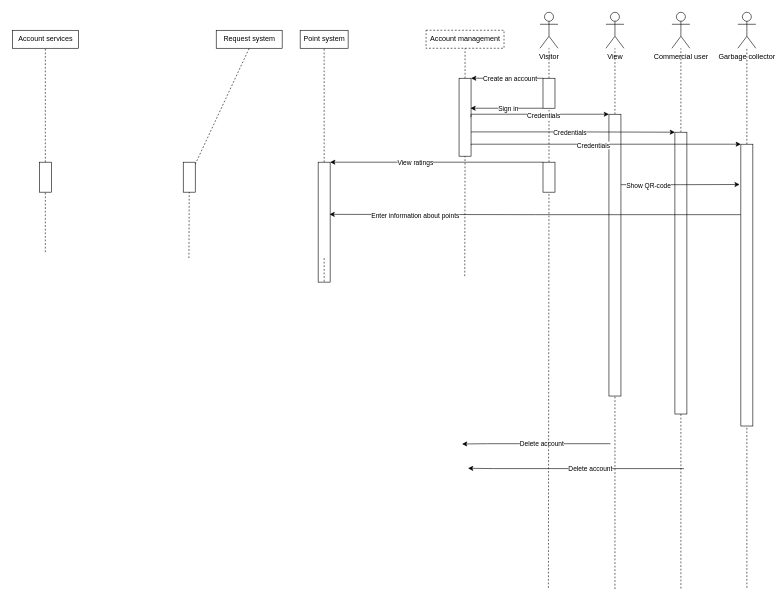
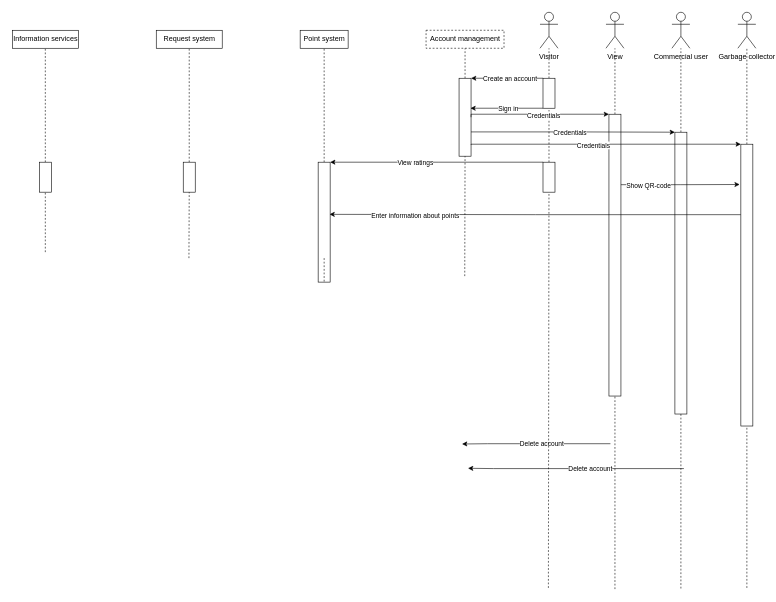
(46, 39) -> (46, 39)
(249, 39) -> (189, 39)
